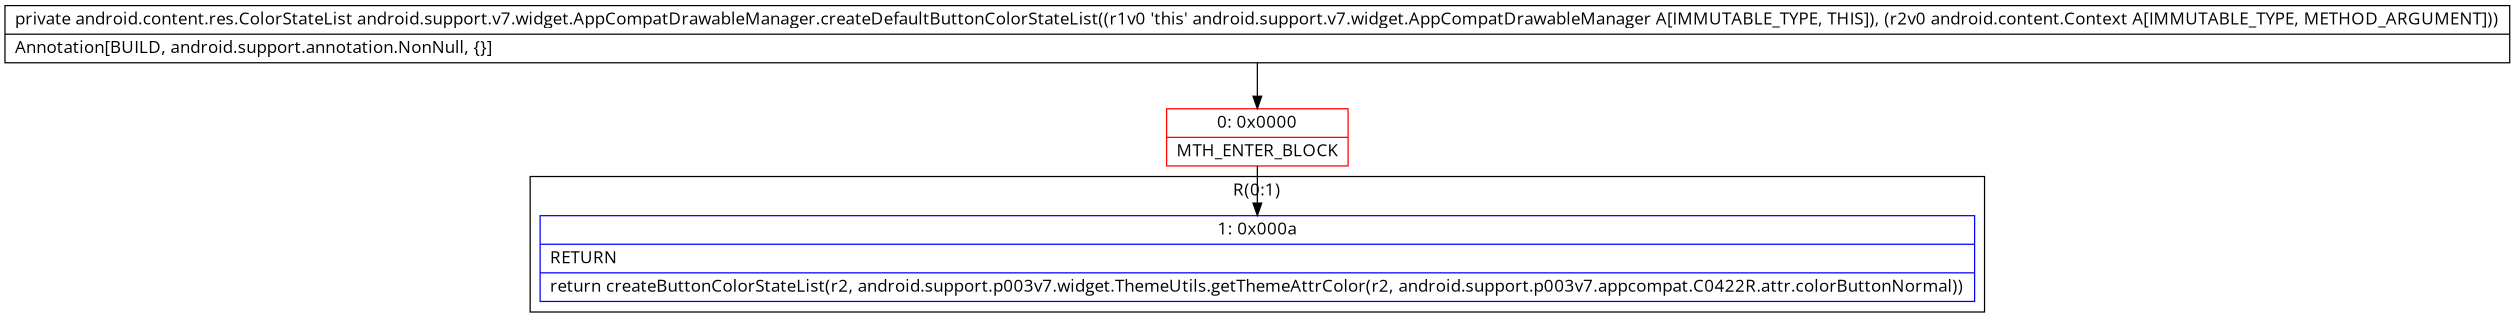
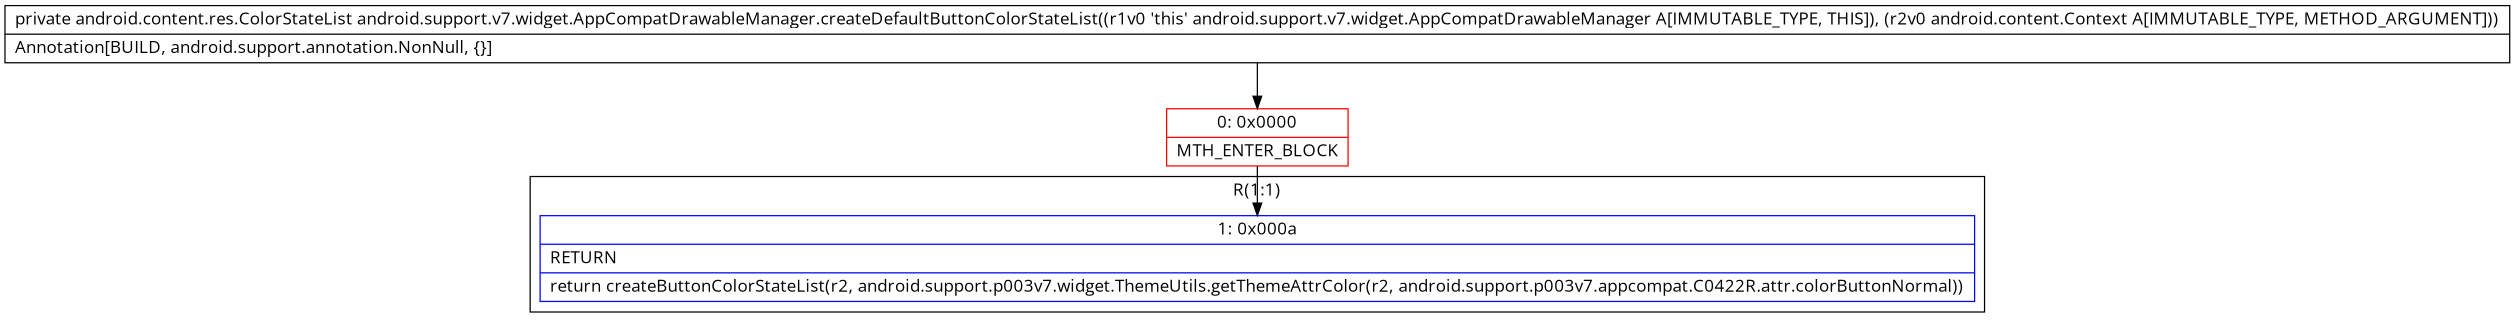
(1257, 191) -> (1257, 191)
